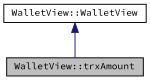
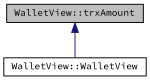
(75, 45) -> (75, 45)
